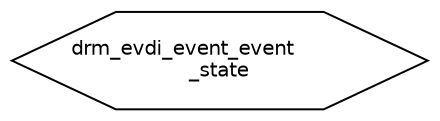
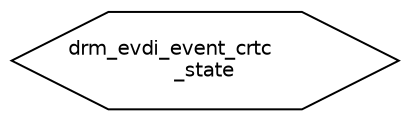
(220, 61) -> (205, 61)
